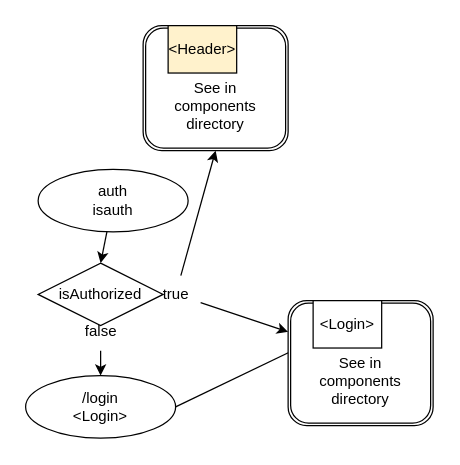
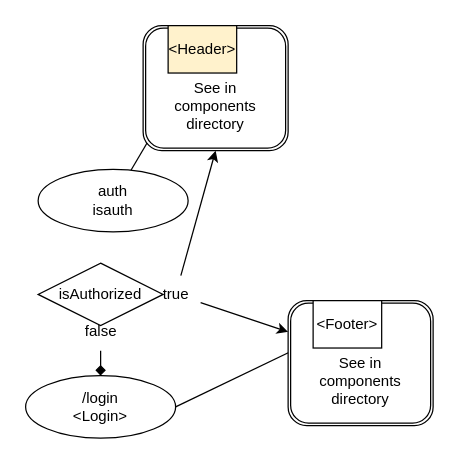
(105, 244) -> (139, 156)
(348, 324) -> (348, 324)
(101, 365) -> (101, 364)
